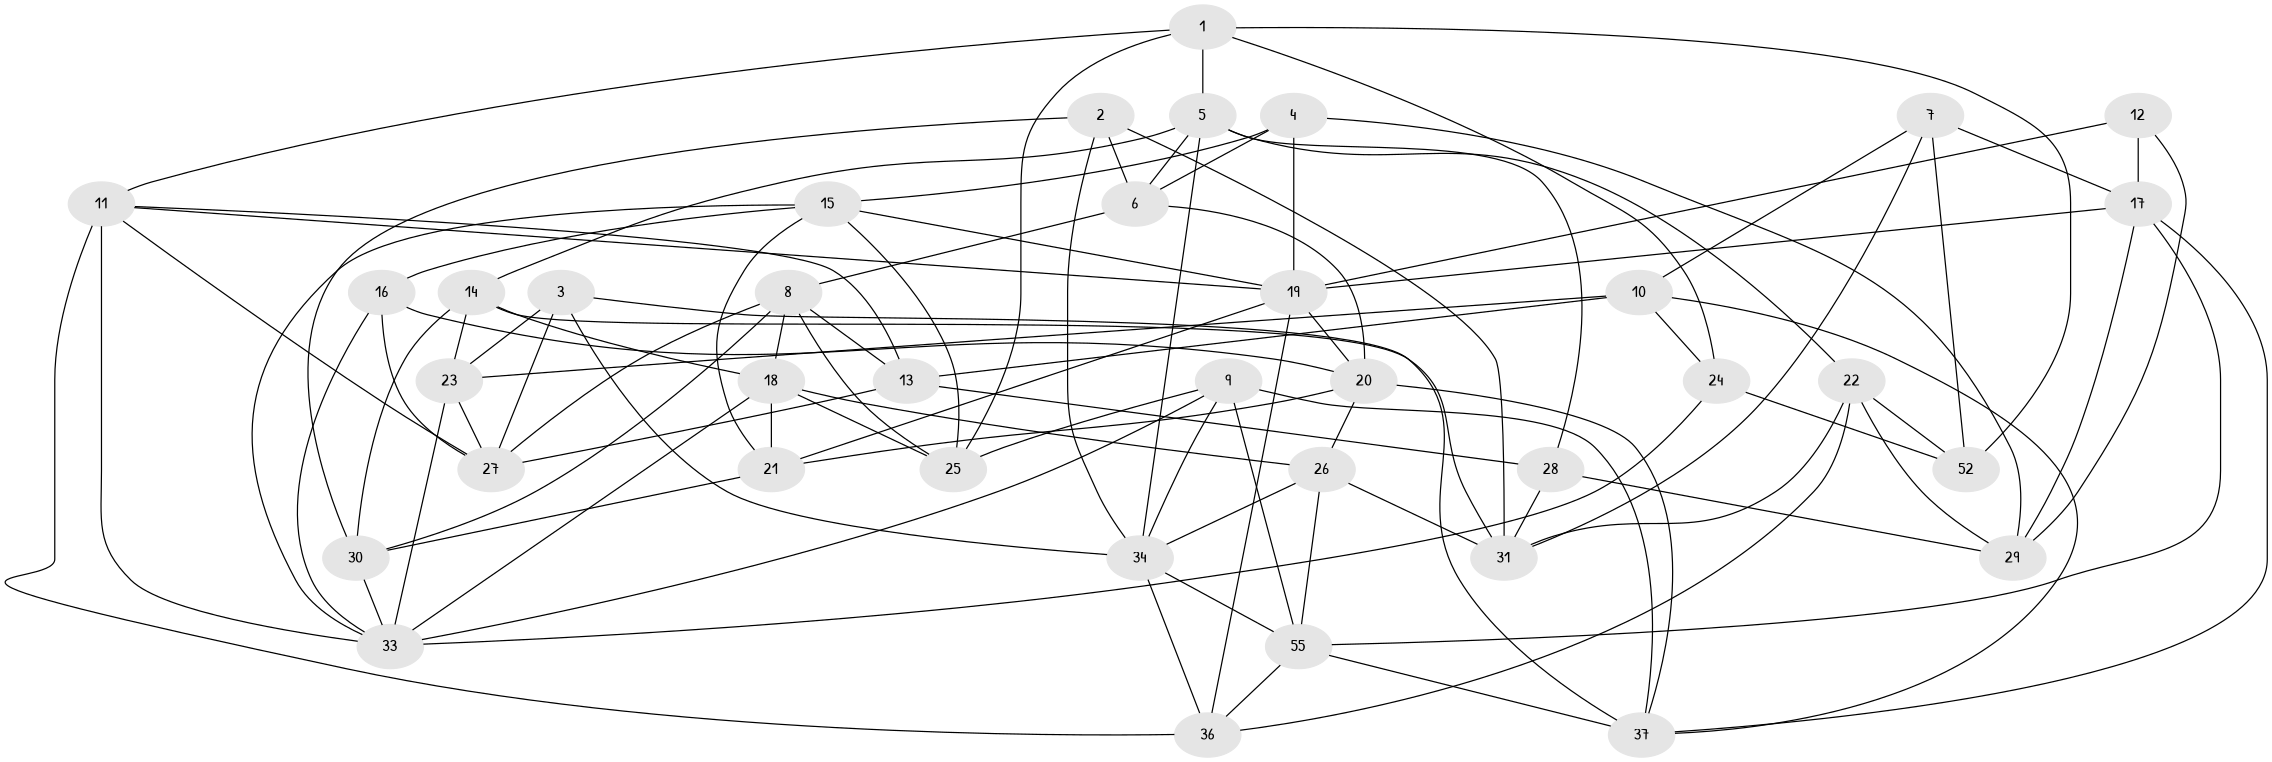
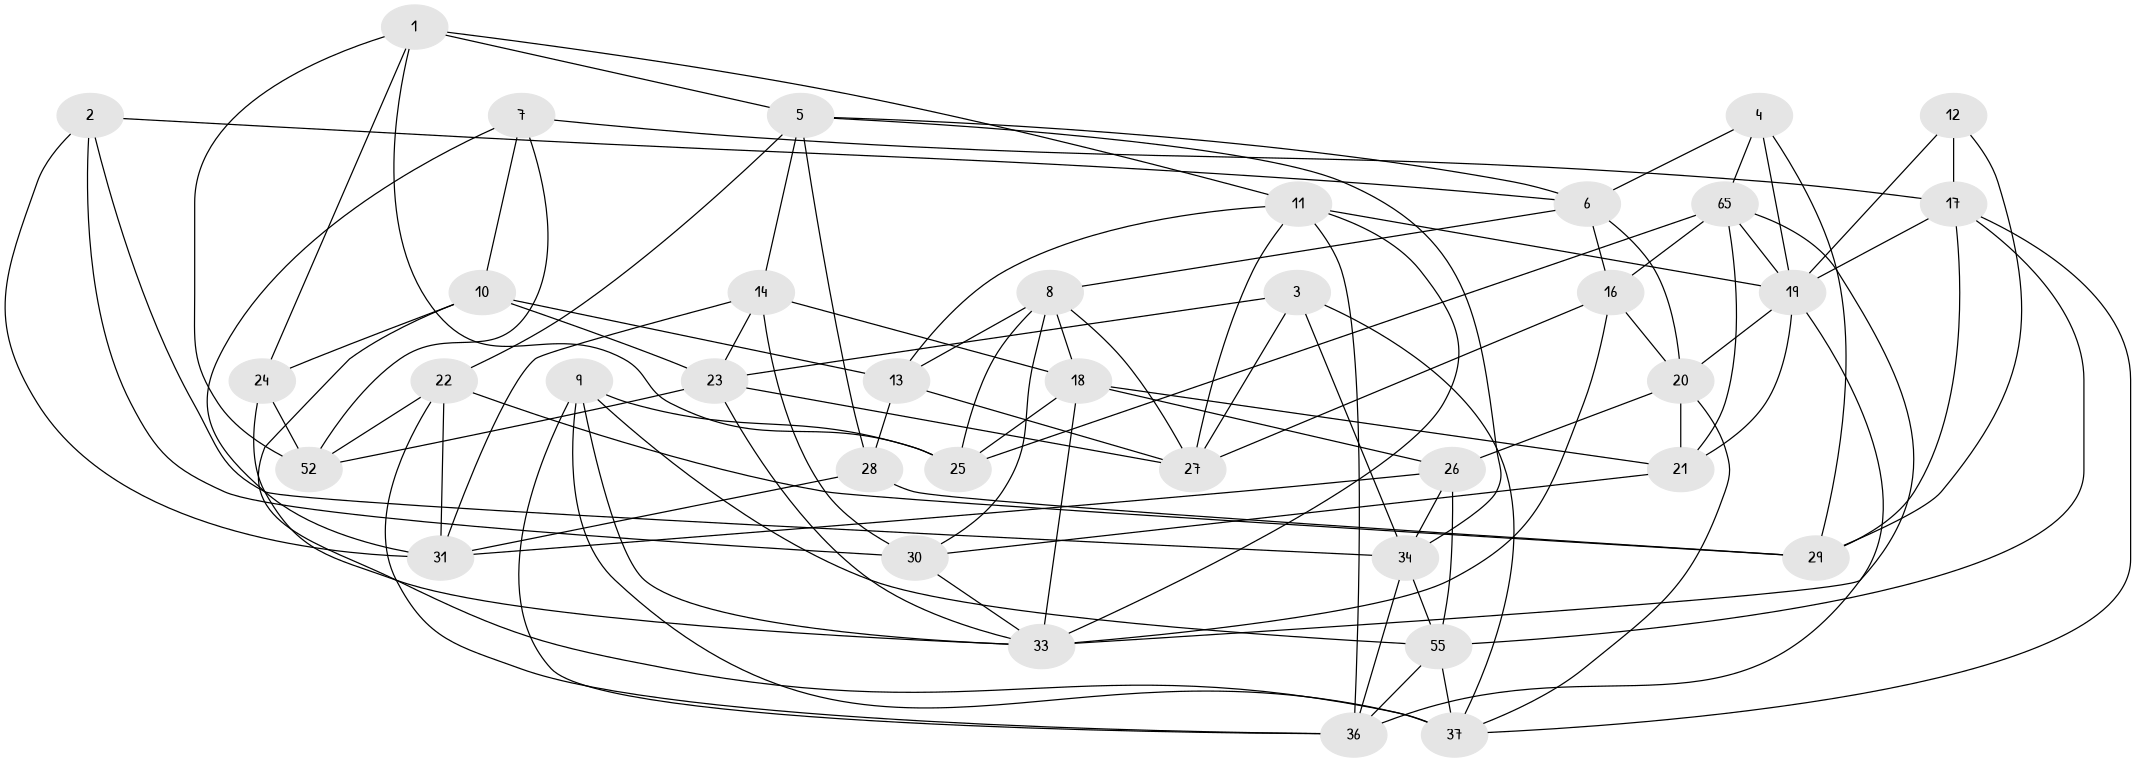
(828, 204) -> (1725, 204)
none -> (1597, 241)
none -> (512, 427)
(1180, 468) -> (541, 654)
